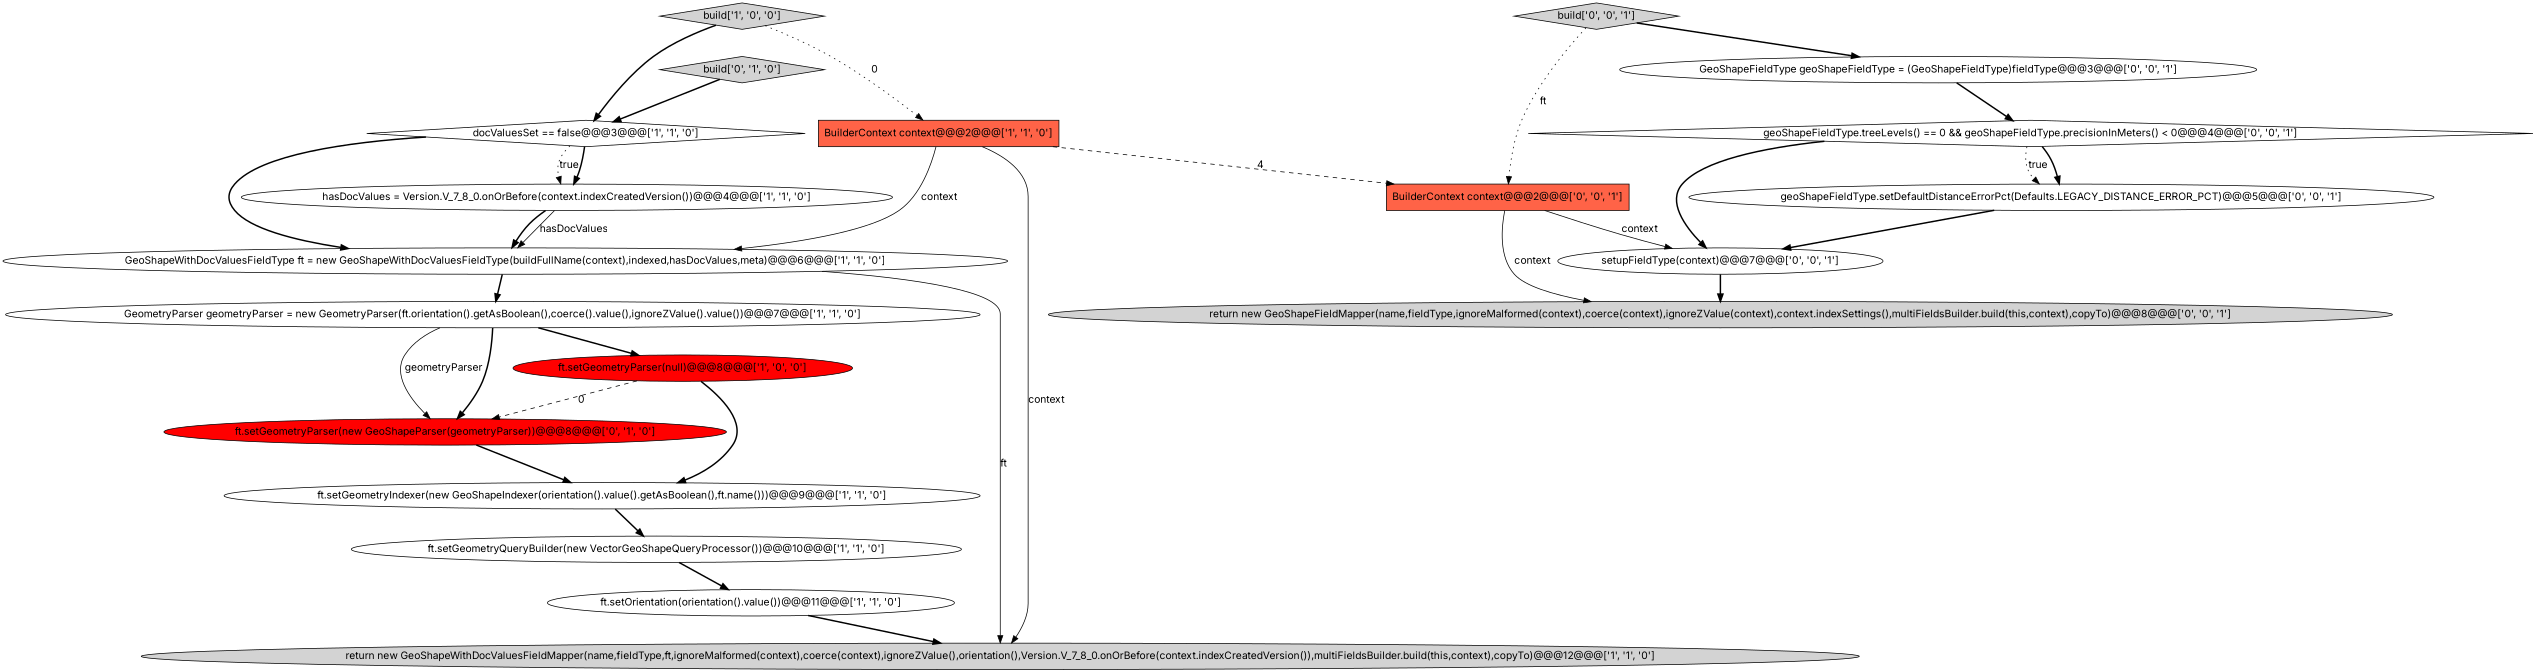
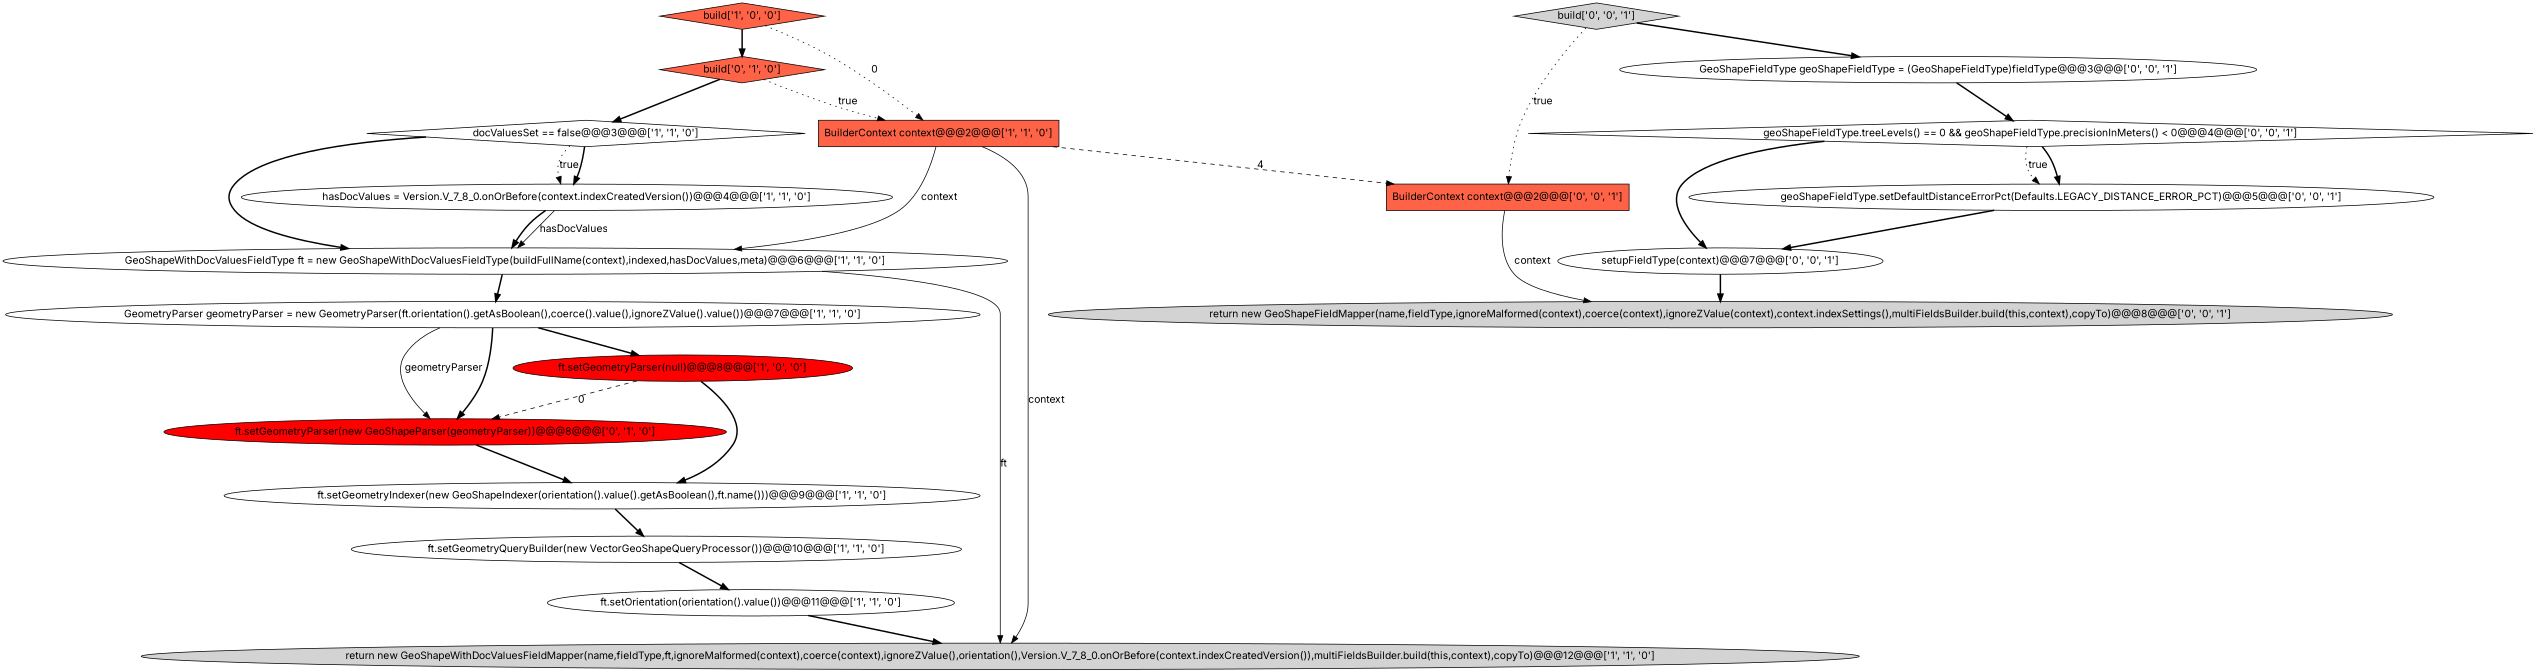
(742, 16) -> (742, 16)
(649, 60) -> (742, 39)
(742, 70) -> (742, 70)
none -> (820, 101)
(1543, 102) -> (1543, 102)
(1605, 230) -> none
